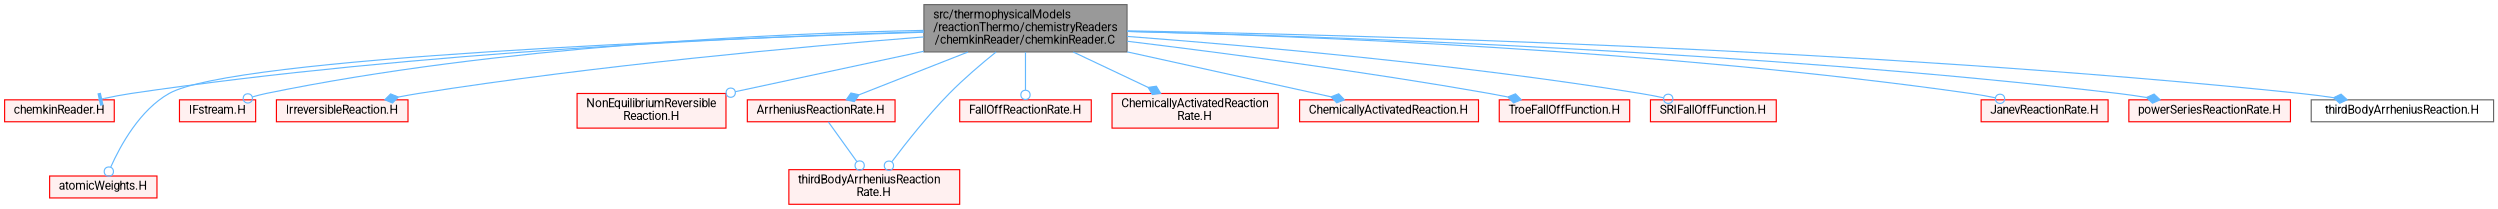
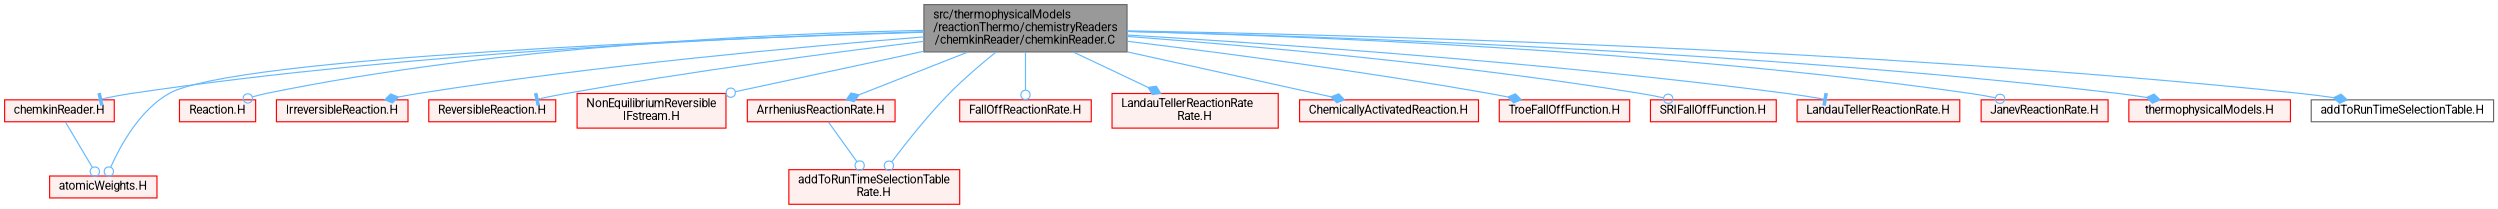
(218, 111) -> (218, 111)
none -> (492, 111)
(652, 111) -> (652, 111)
(1195, 111) -> (1195, 111)
none -> (1878, 111)
(2210, 111) -> (2210, 111)
(2402, 111) -> (2402, 111)
none -> (79, 145)
(874, 187) -> (874, 187)
